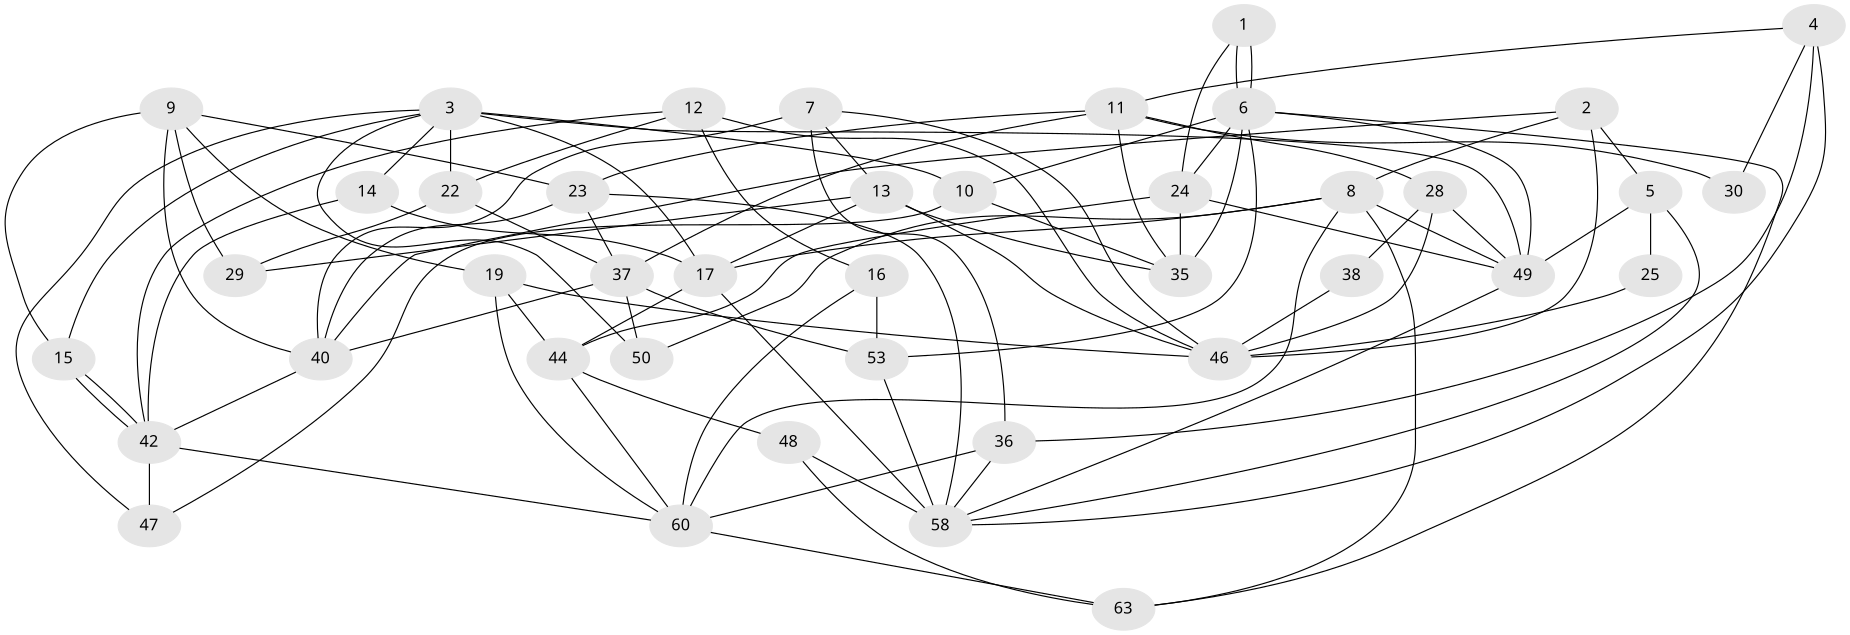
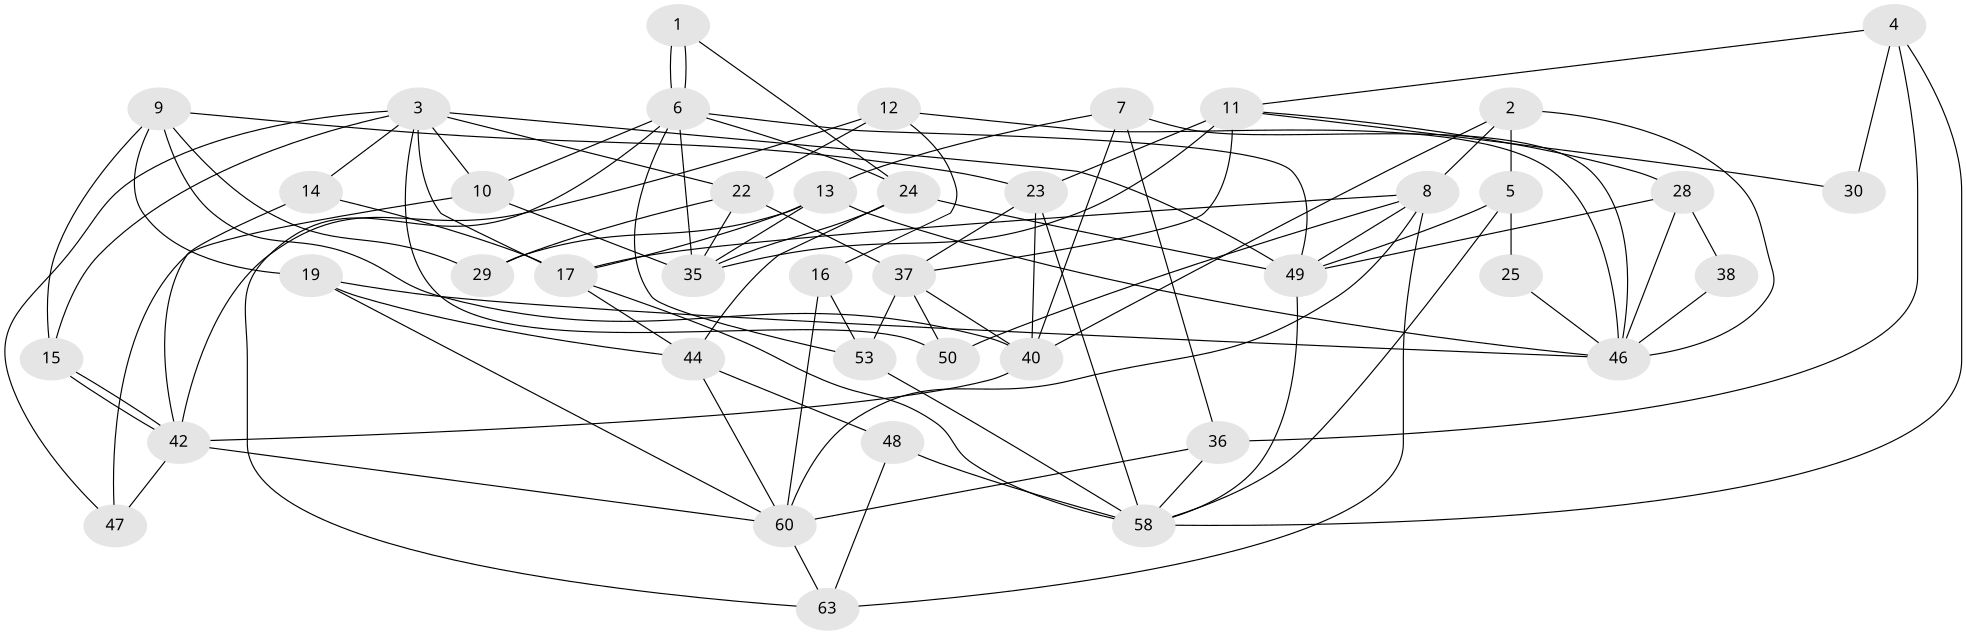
none -> (718, 234)
